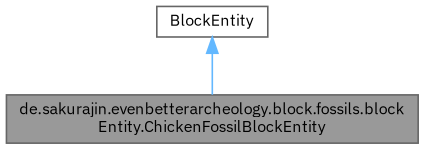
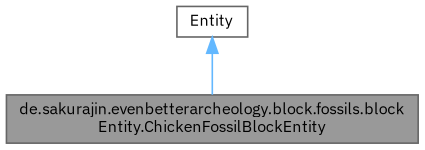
(212, 22) -> (212, 22)
